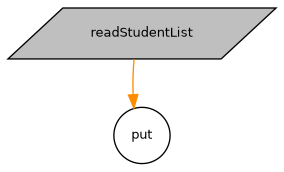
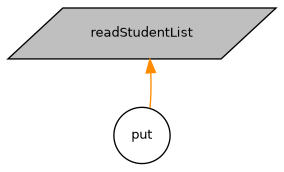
(133, 77) -> (151, 91)
